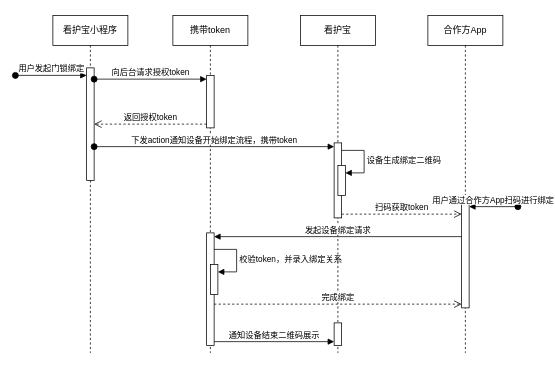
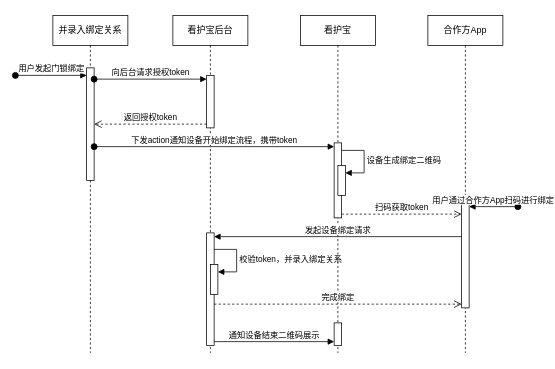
(90, 30) -> (90, 30)
(210, 30) -> (210, 30)
